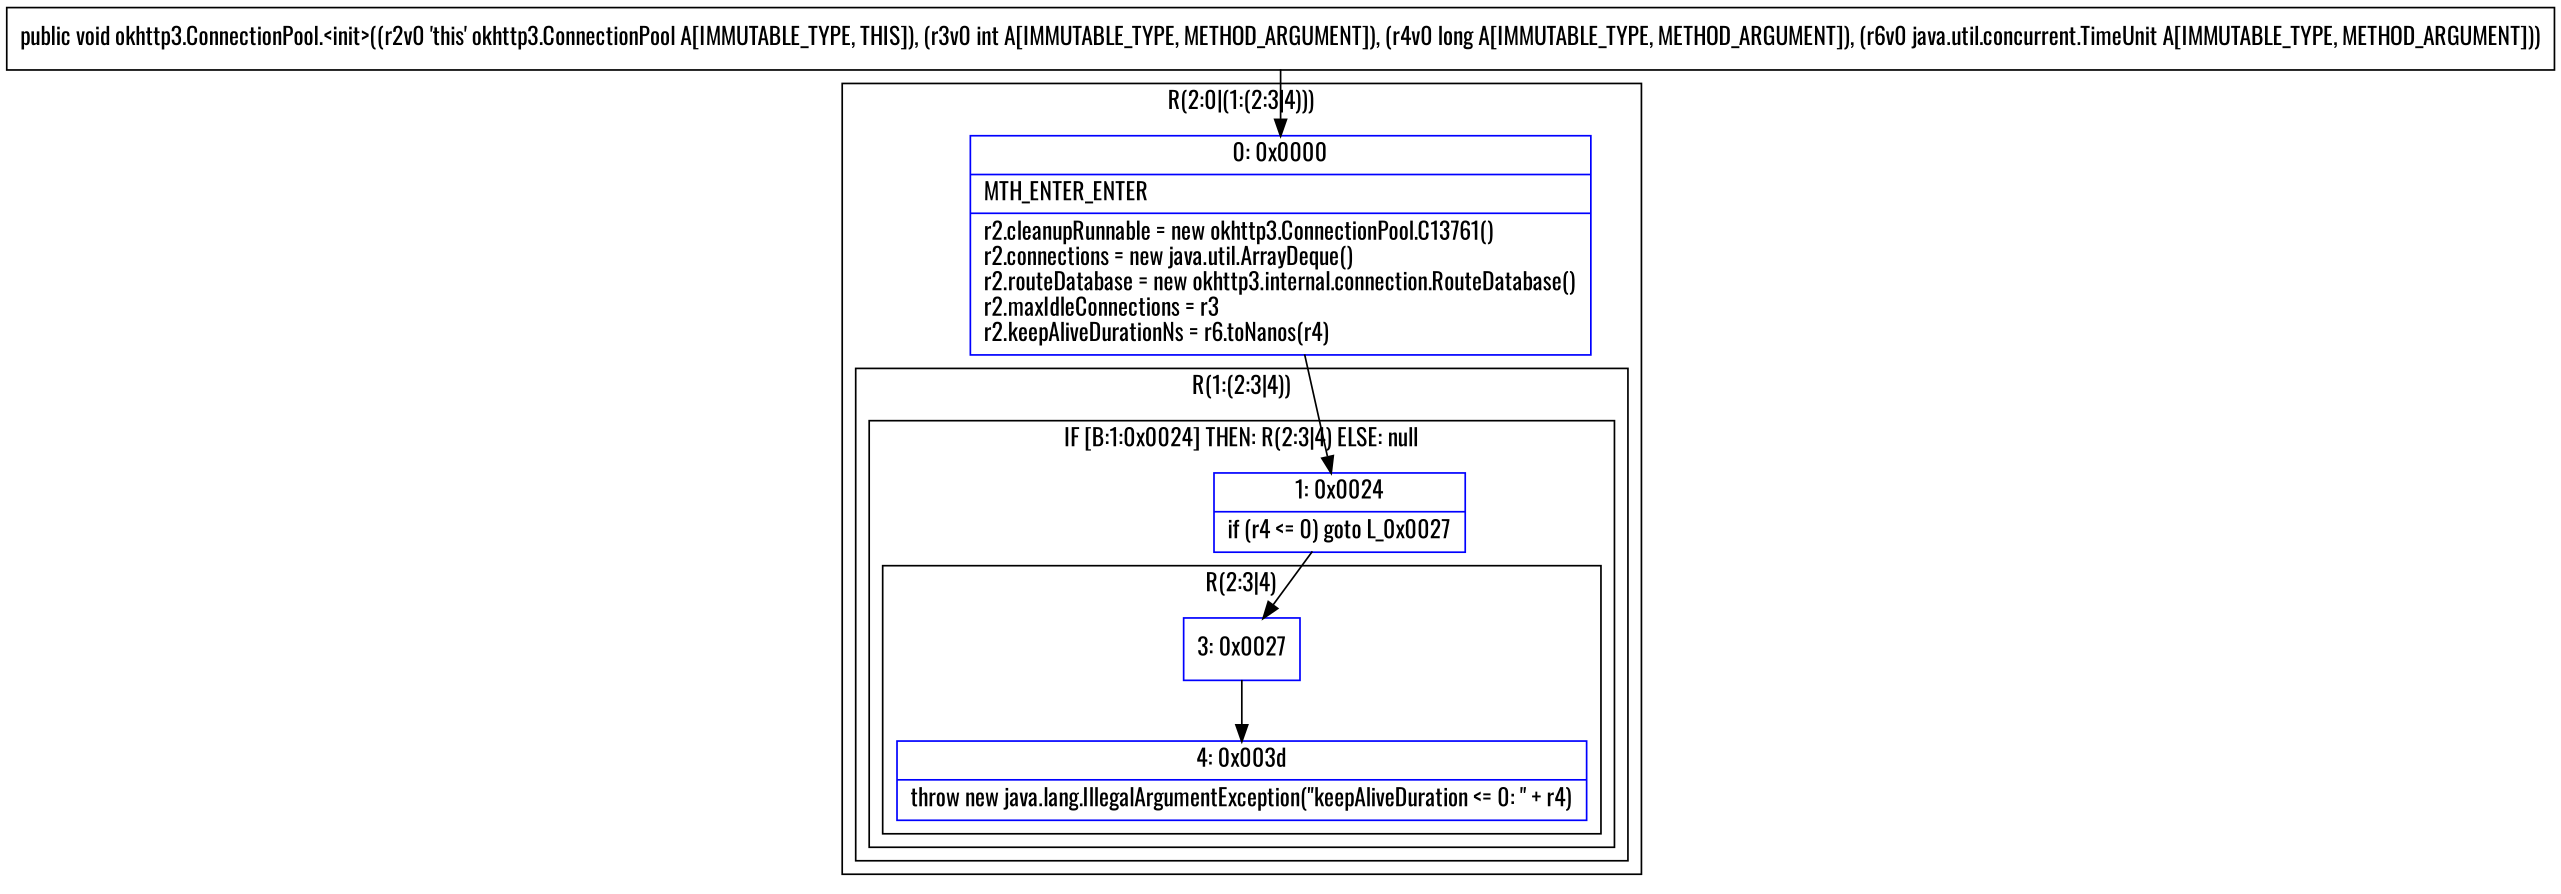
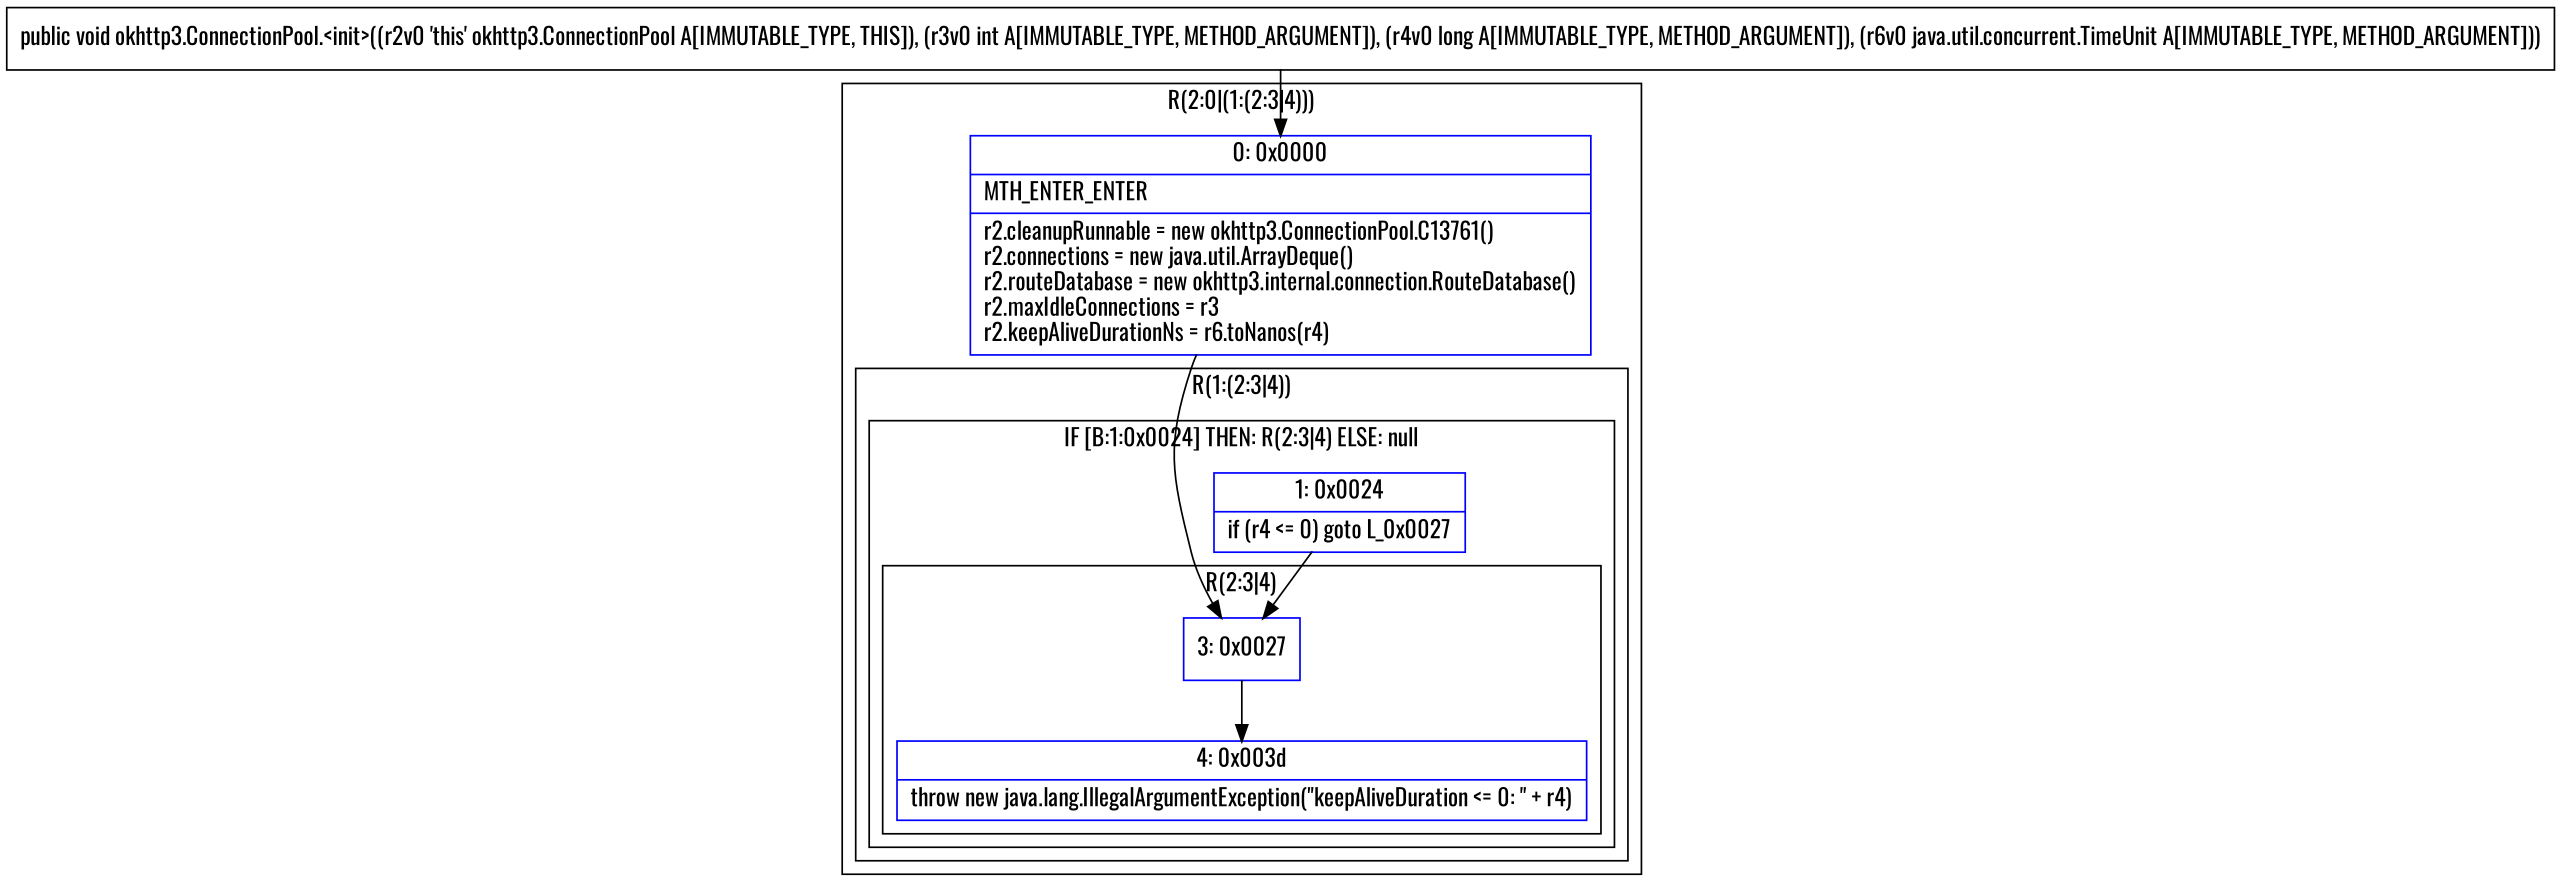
(1316, 405) -> (1176, 480)
